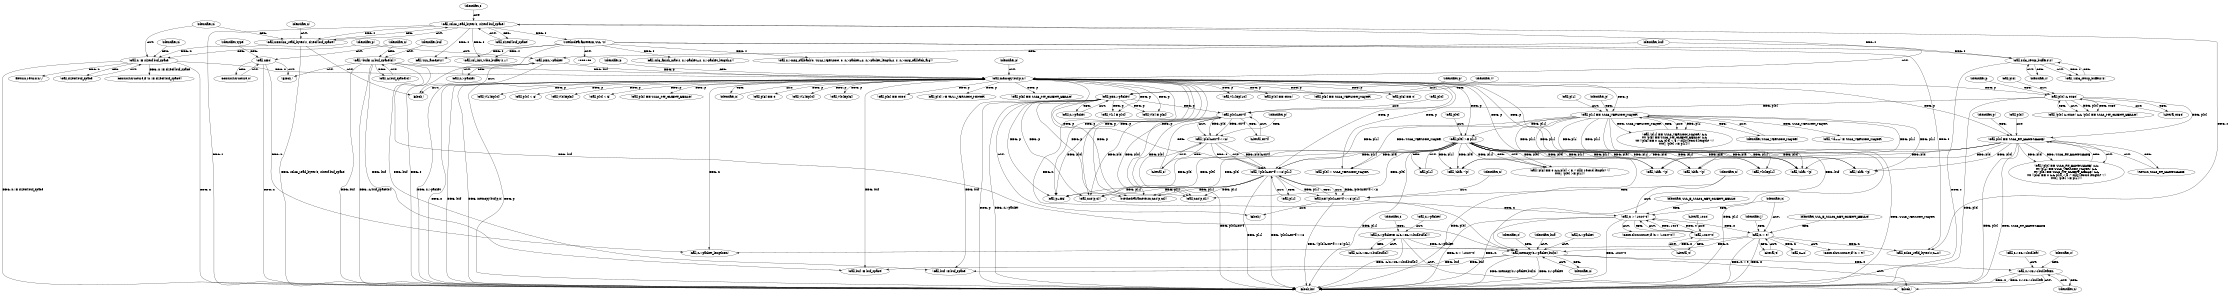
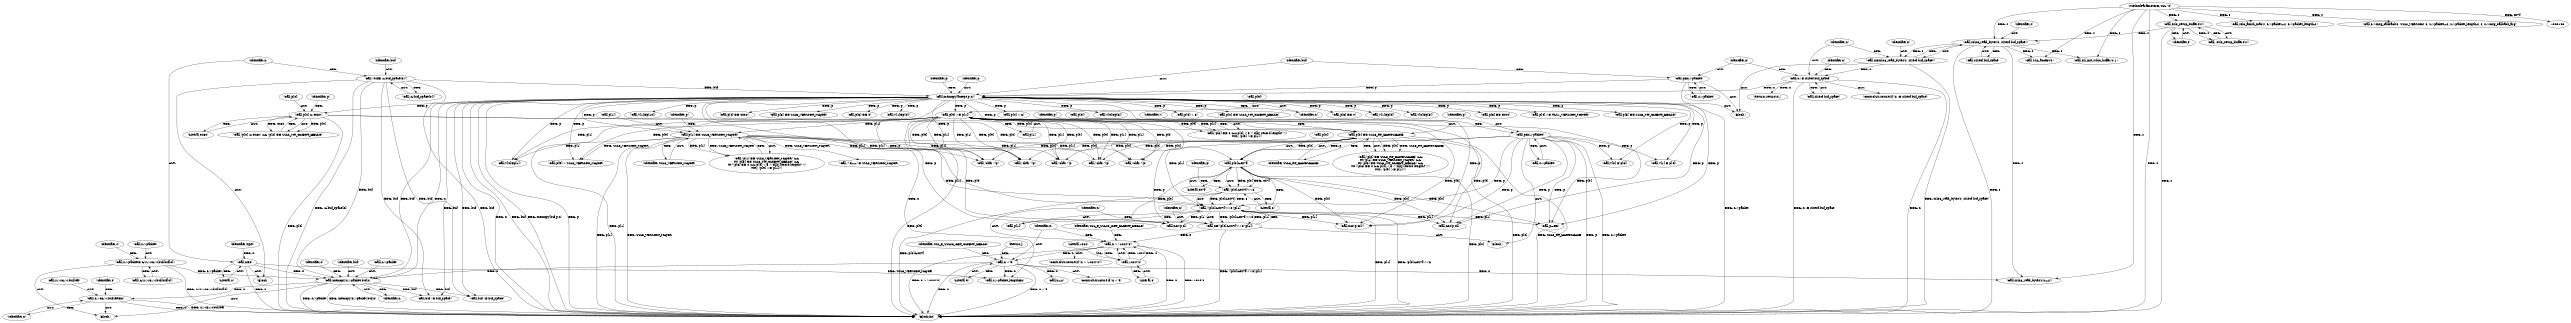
(529, 33) -> (2050, 11)
(254, 52) -> (249, 253)
(589, 52) -> (2513, 15)
(170, 70) -> (1862, 88)
(236, 79) -> (227, 281)
(1009, 79) -> (955, 97)
(1527, 124) -> (839, 124)
none -> (1297, 145)
(277, 155) -> (910, 272)
(2161, 172) -> (1293, 163)
(1144, 199) -> (1352, 226)
(1754, 217) -> (1016, 244)
(1702, 226) -> (1100, 253)
none -> (289, 272)
none -> (1377, 308)
